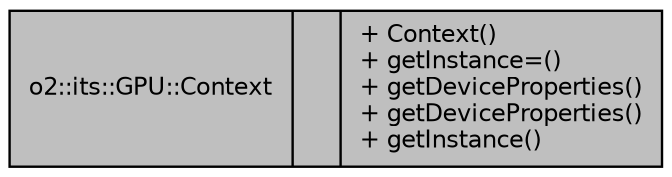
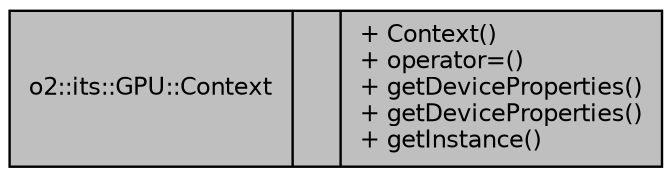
(462, 61) -> (443, 61)
